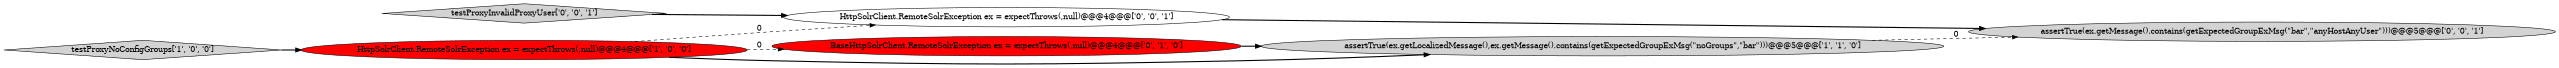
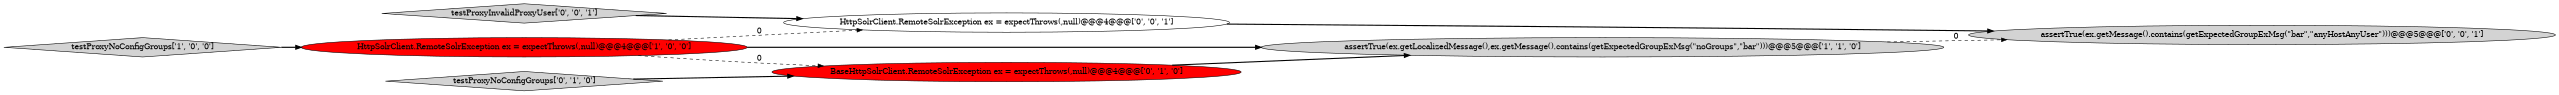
none -> (524, 81)
